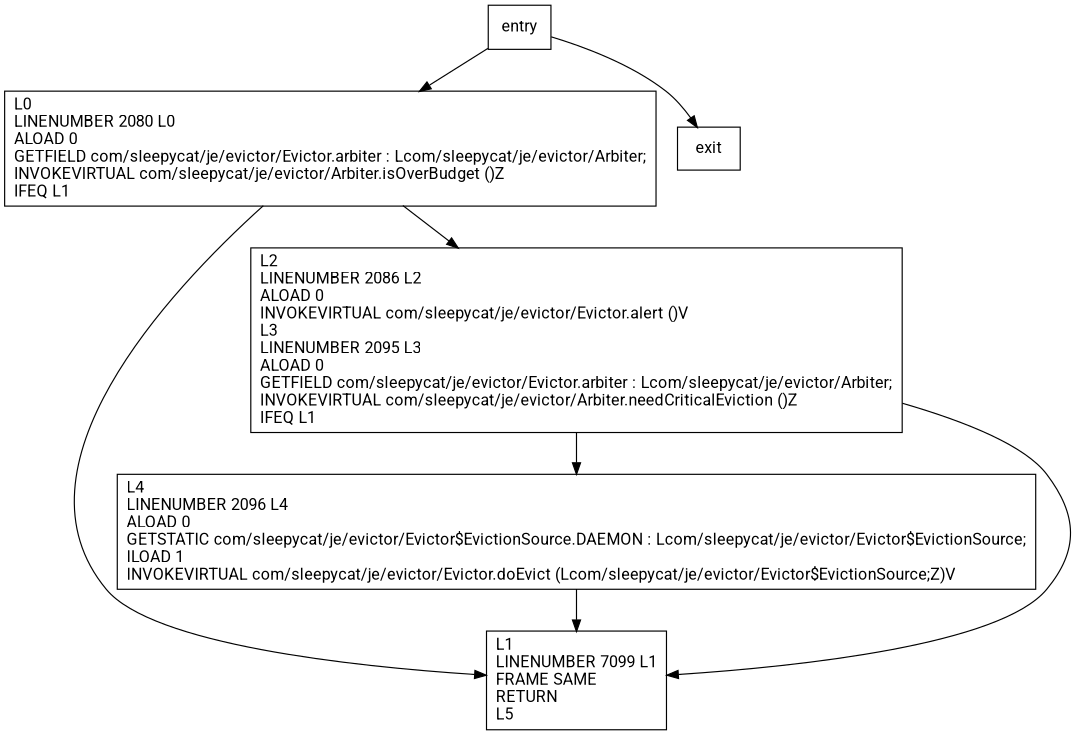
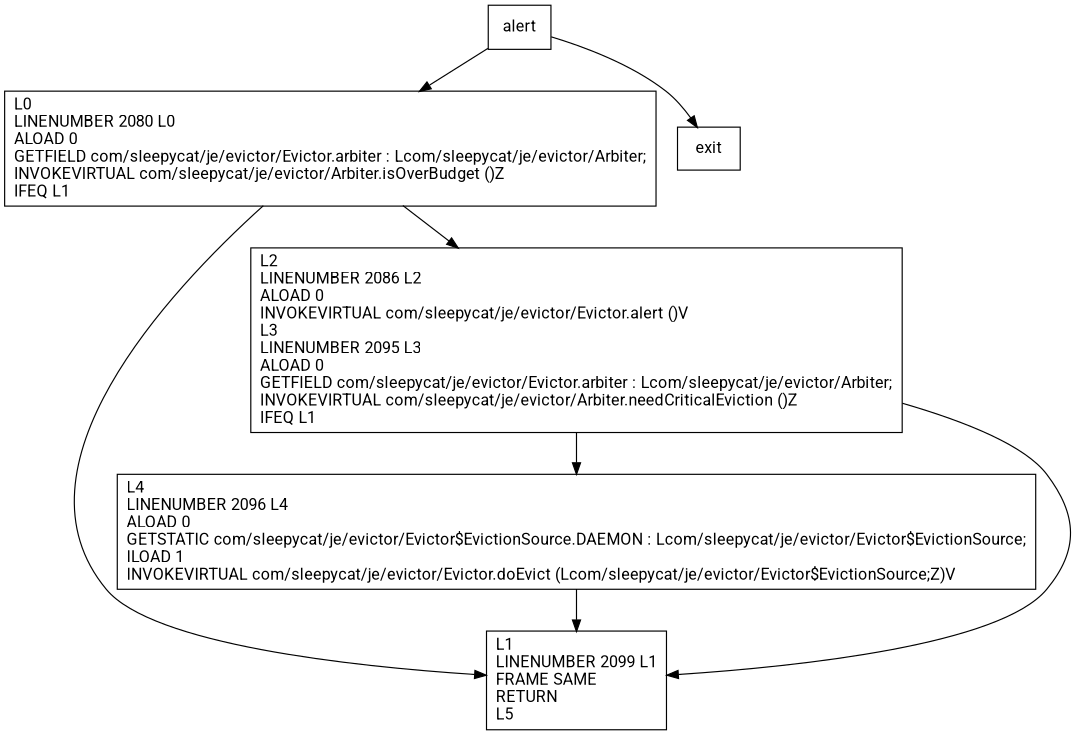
(520, 27) -> (520, 27)
(576, 680) -> (576, 680)
